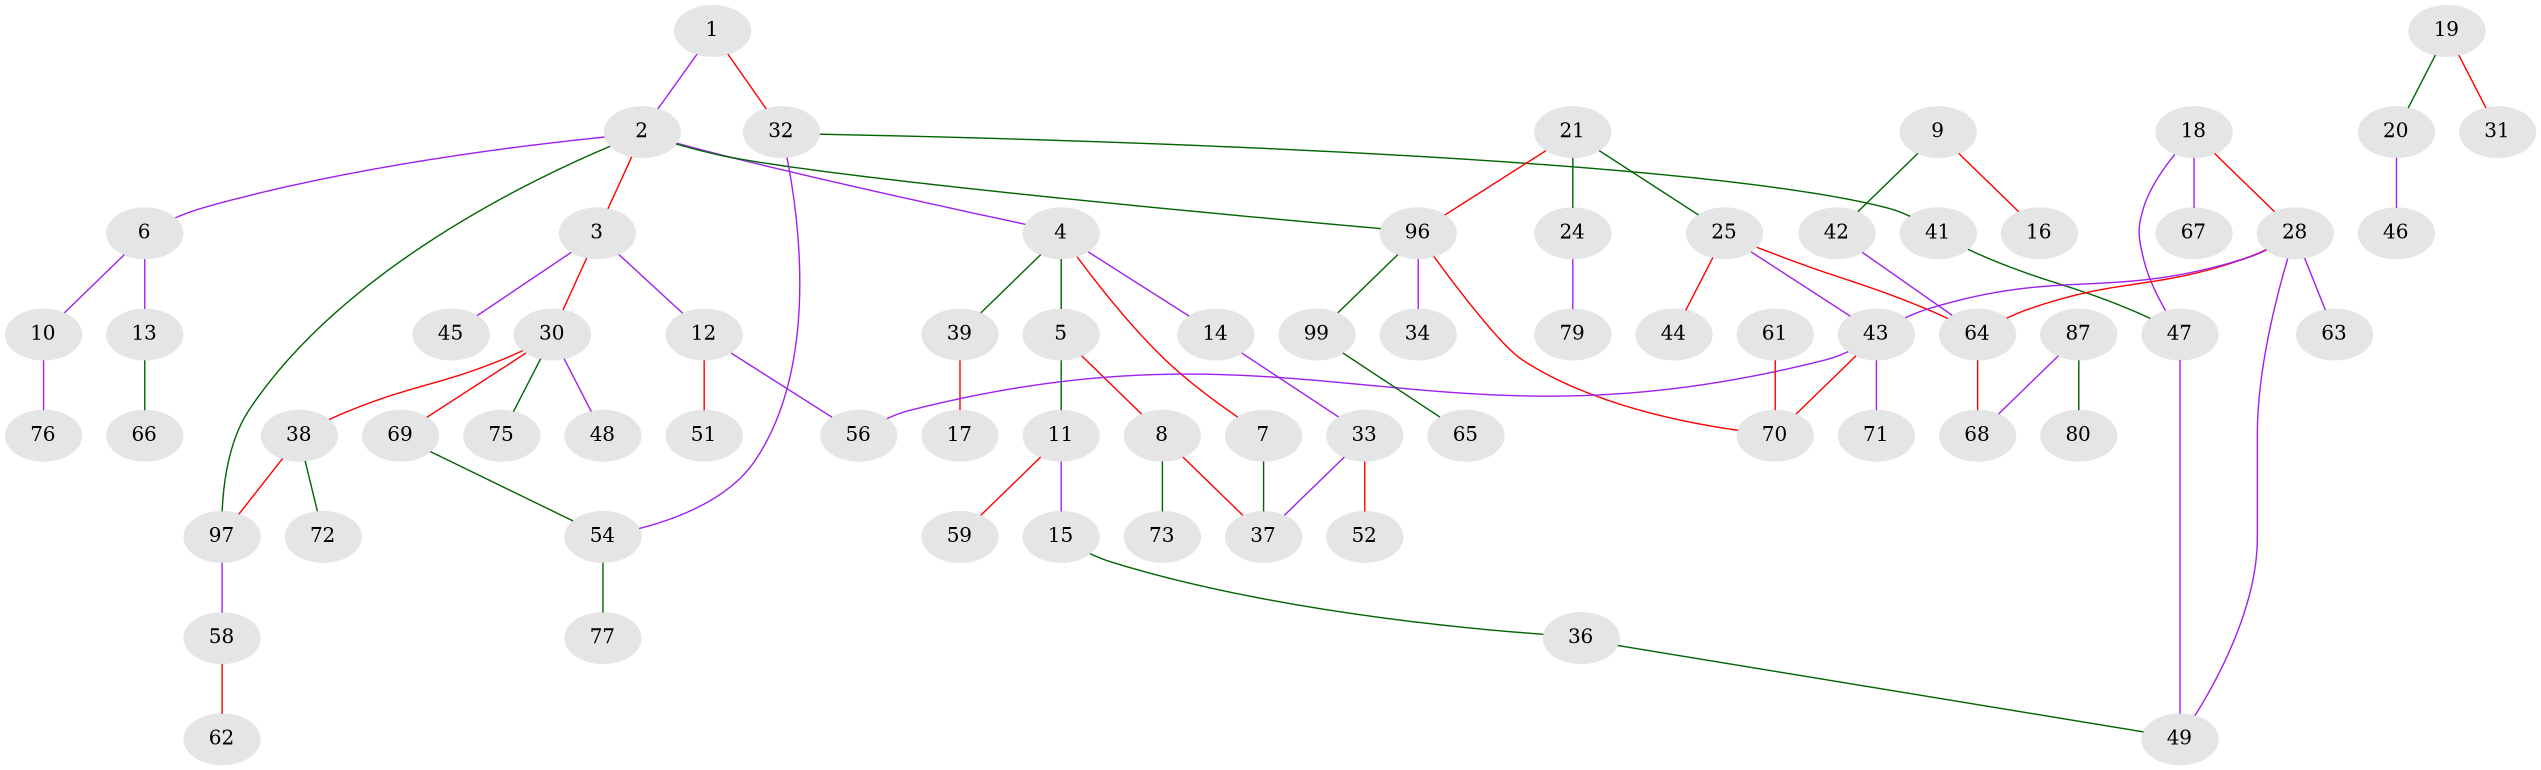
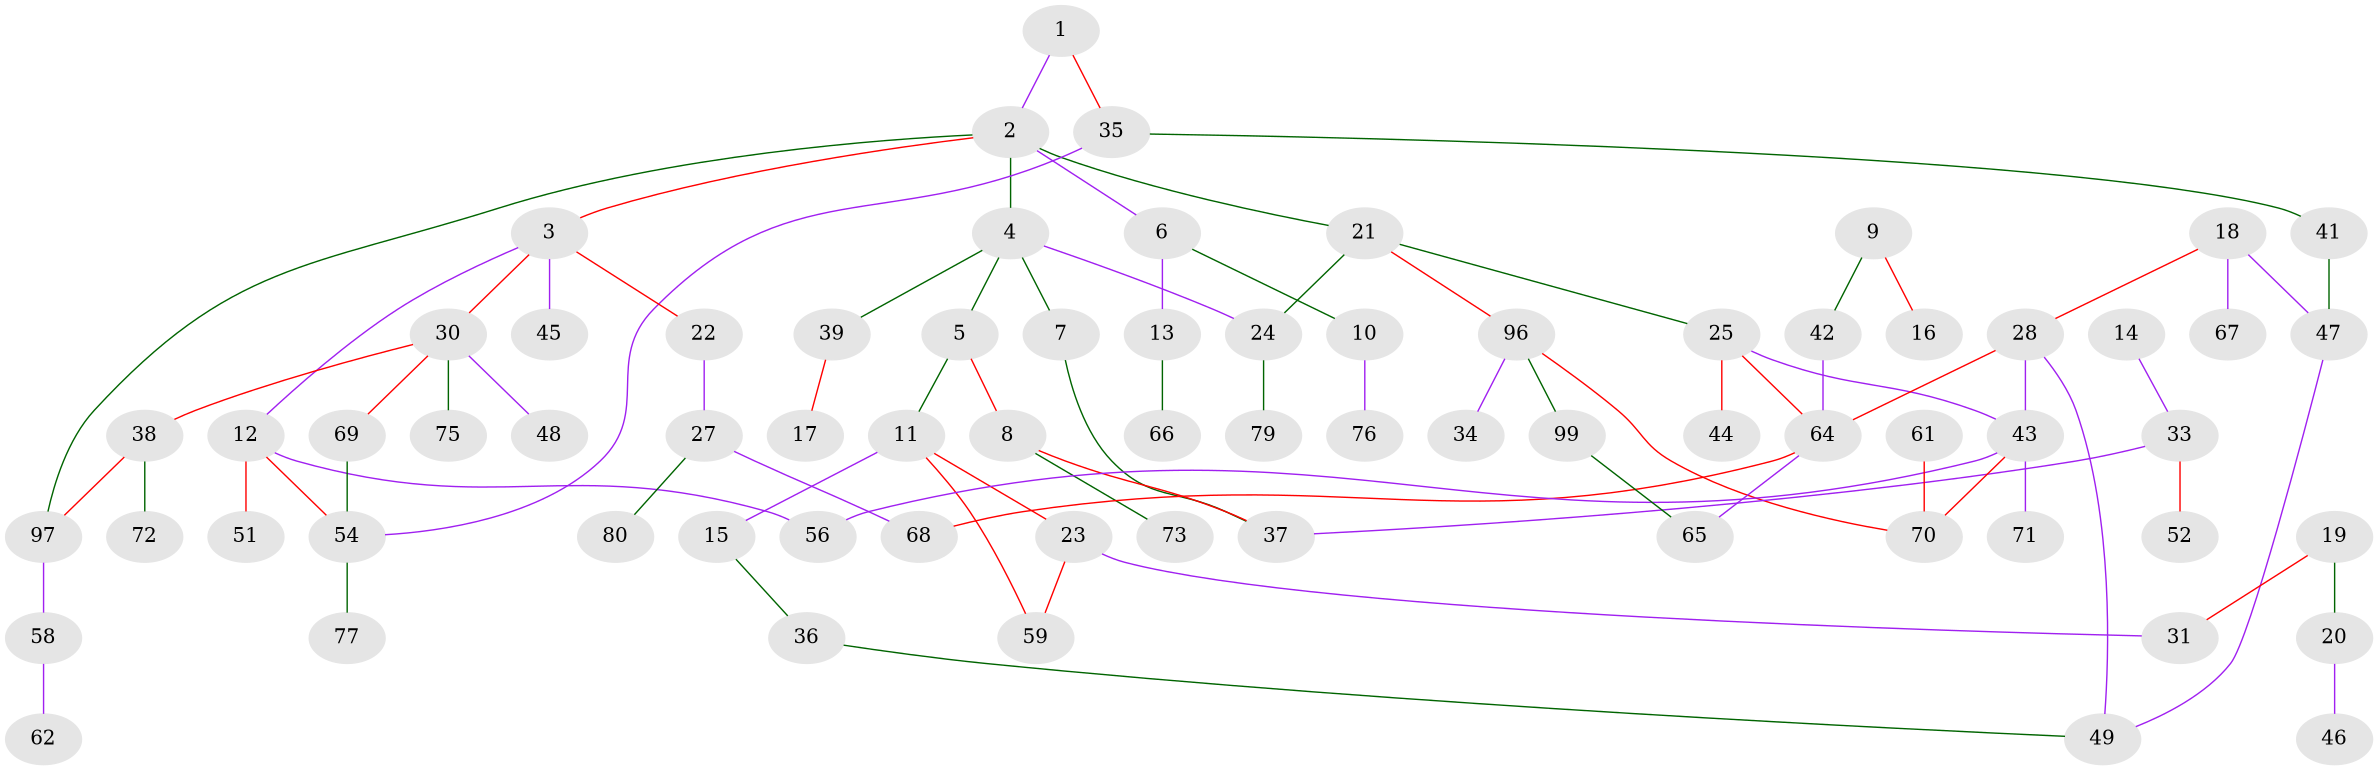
(781, 132) -> (1112, 132)
(851, 186) -> (1011, 185)
(1027, 195) -> (1182, 193)
(94, 284) -> (1264, 284)
(1139, 284) -> (1140, 280)
(1573, 284) -> (1264, 385)
none -> (704, 335)
(2079, 335) -> (704, 436)
(2335, 335) -> none
(1150, 345) -> (1036, 284)
none -> (296, 486)
none -> (1759, 486)
none -> (1074, 537)
(222, 689) -> (44, 689)
